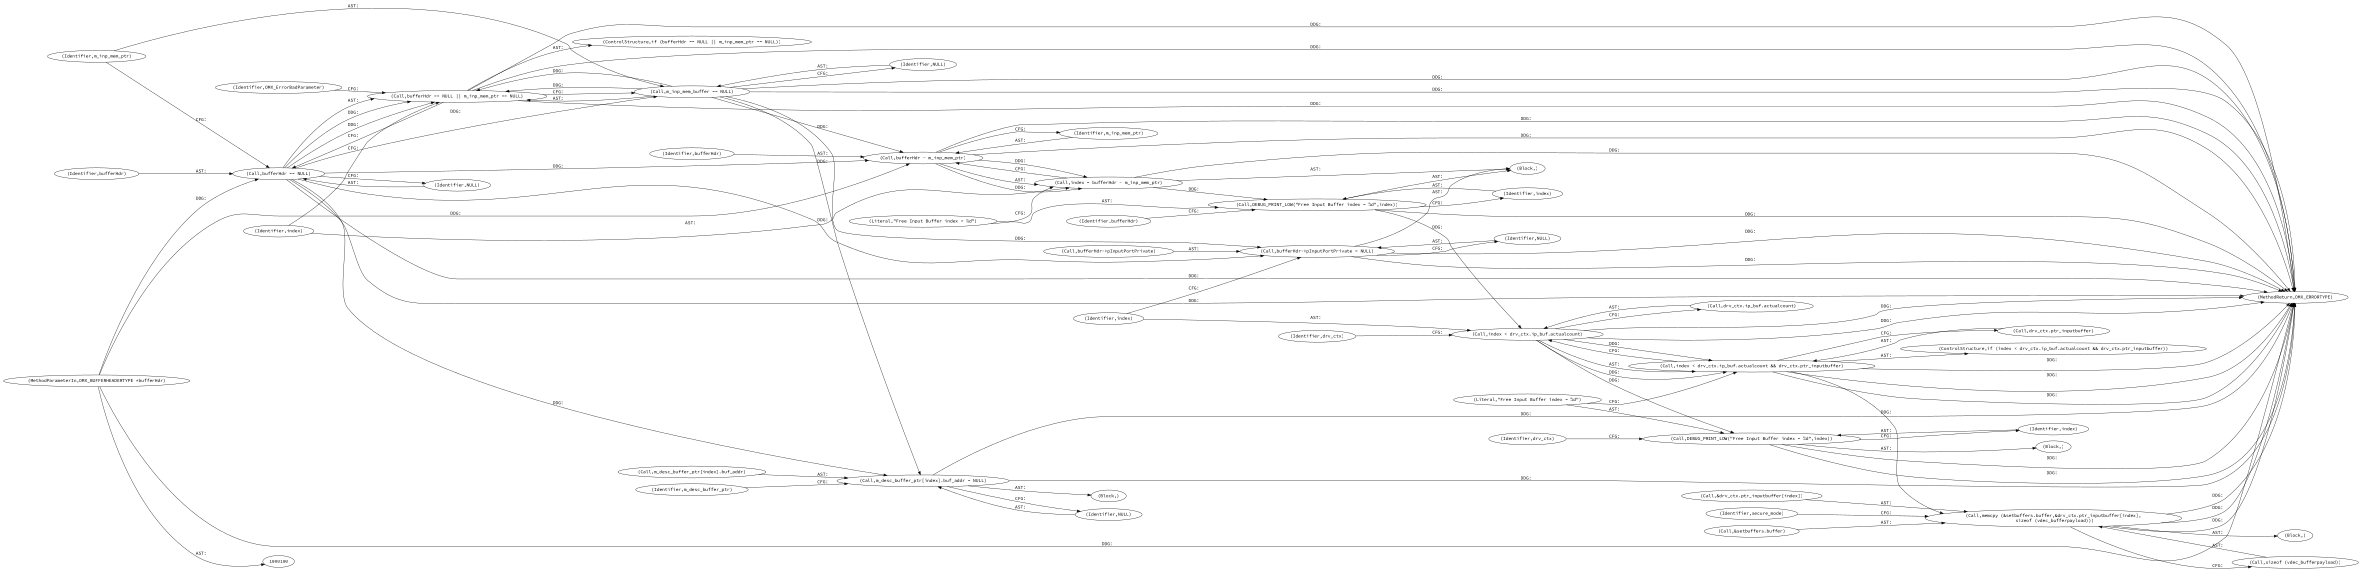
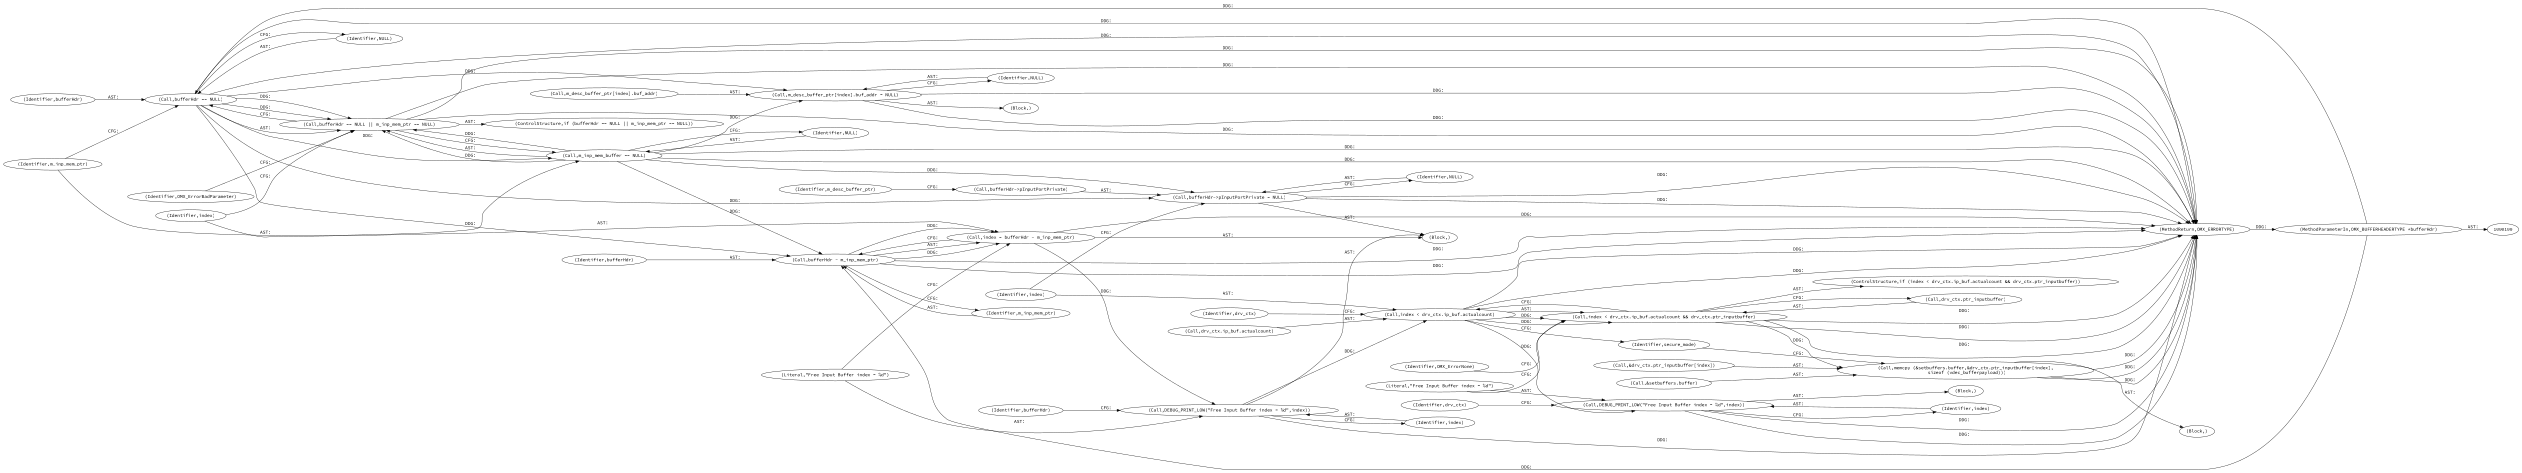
(1626, 317) -> (1538, 333)
none -> (1440, 367)
(795, 486) -> (922, 189)
(1250, 546) -> (2261, 229)
(2295, 562) -> none
